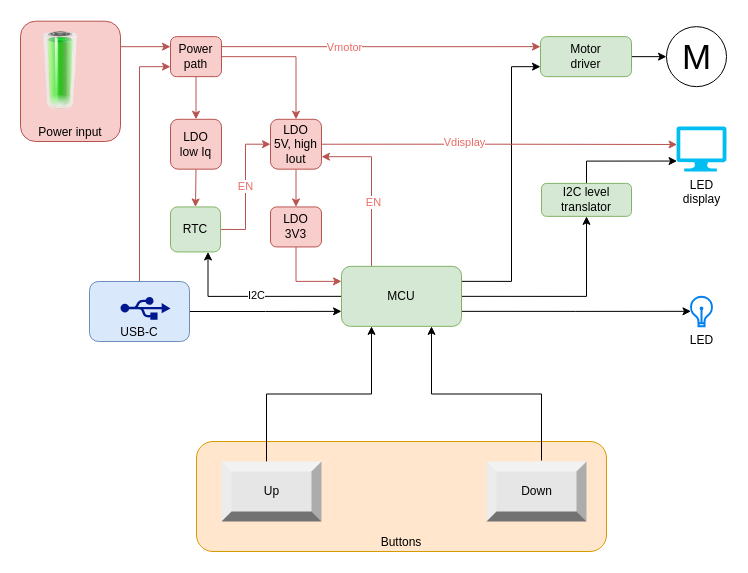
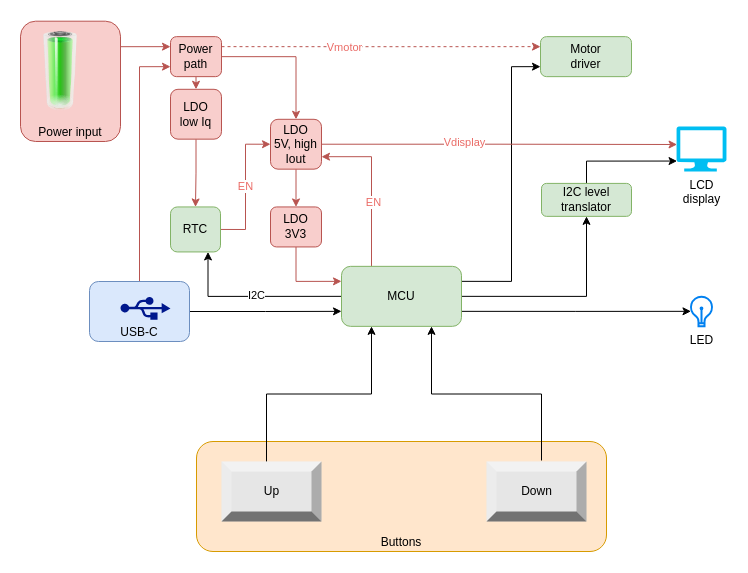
(447, 47) -> (447, 47)
(646, 57) -> none
(697, 57) -> none
(196, 144) -> (196, 114)
(702, 193) -> (702, 193)
